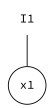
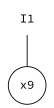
(27, 85) -> (27, 85)
